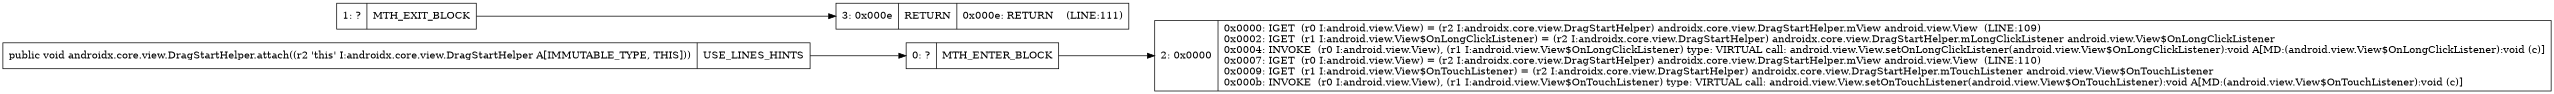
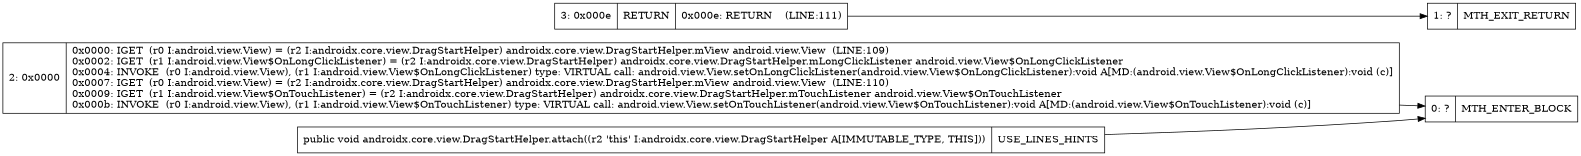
(422, 16) -> (1517, 16)
(652, 16) -> (1134, 16)
(1103, 56) -> (1409, 105)
